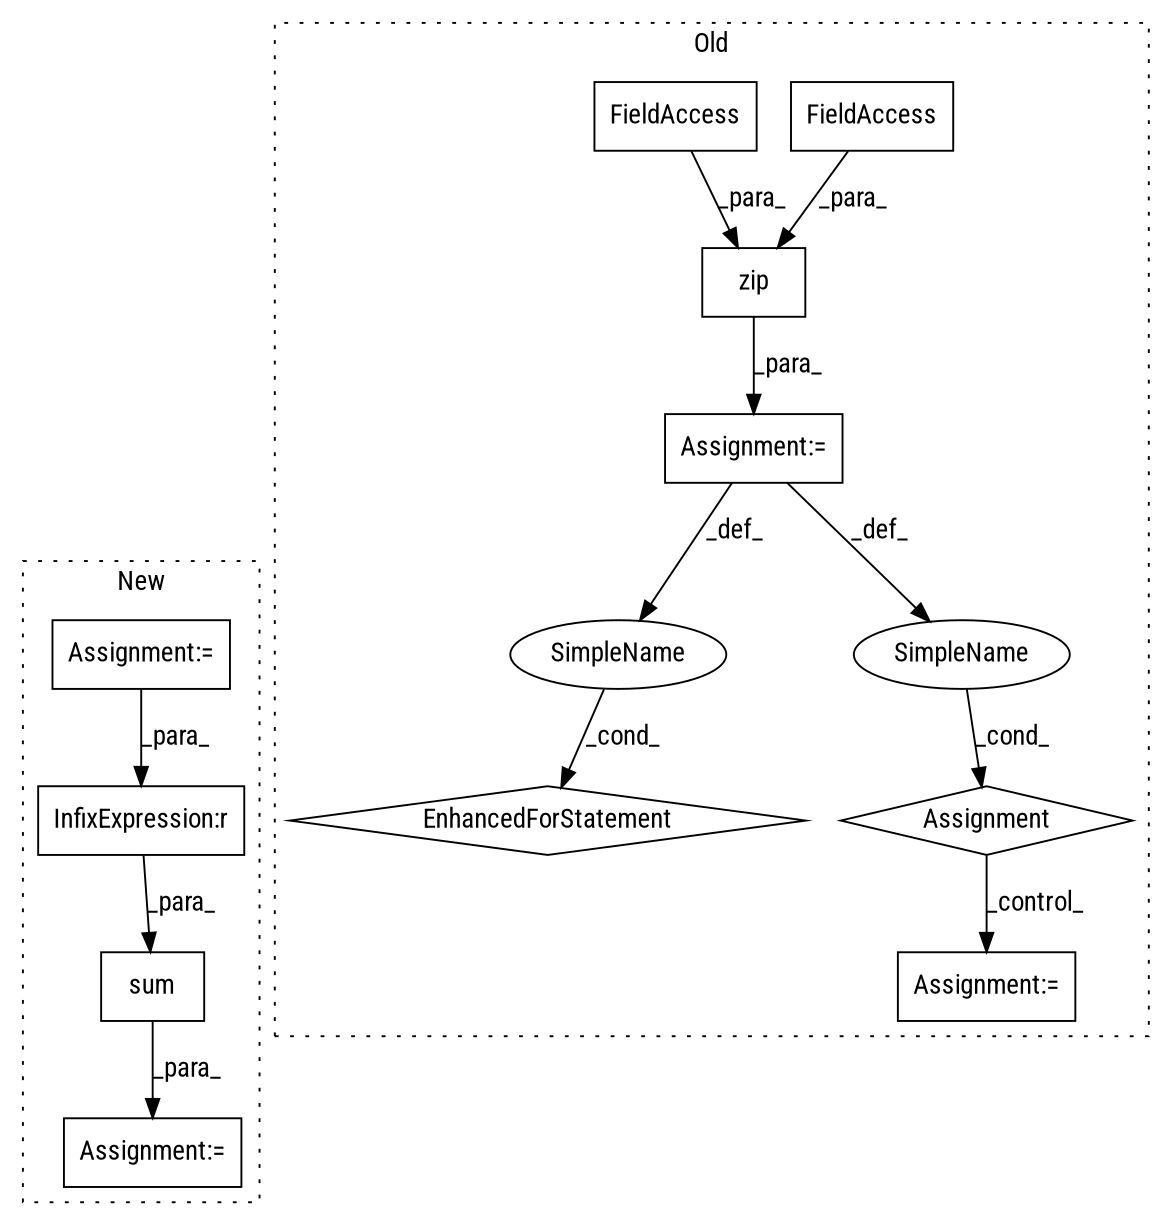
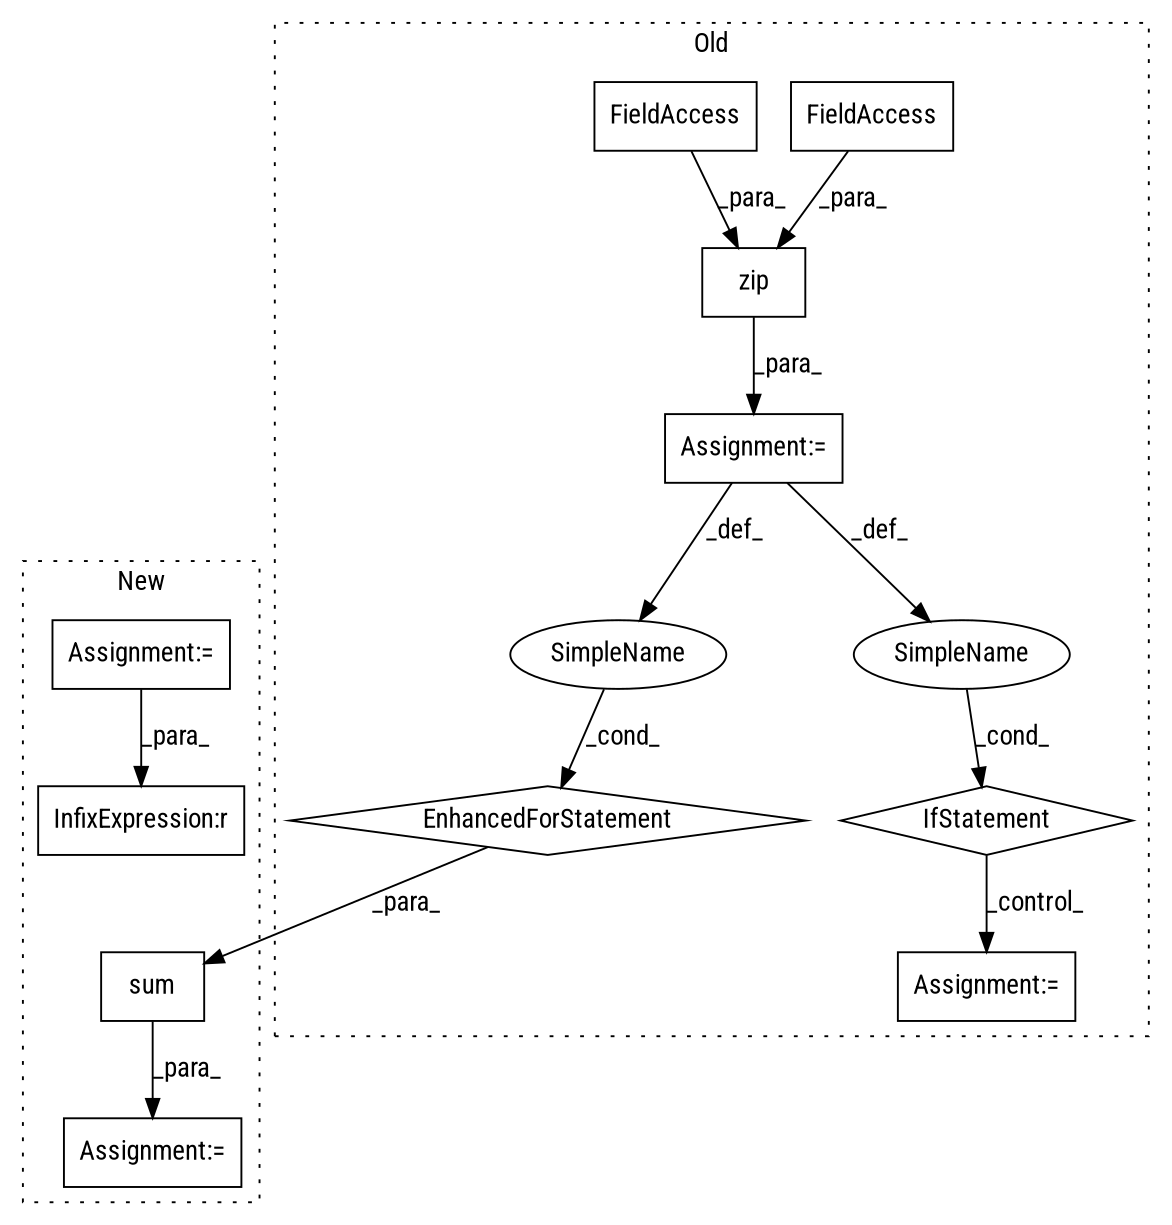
(987, 821) -> (987, 821)
(146, 894) -> (355, 902)
